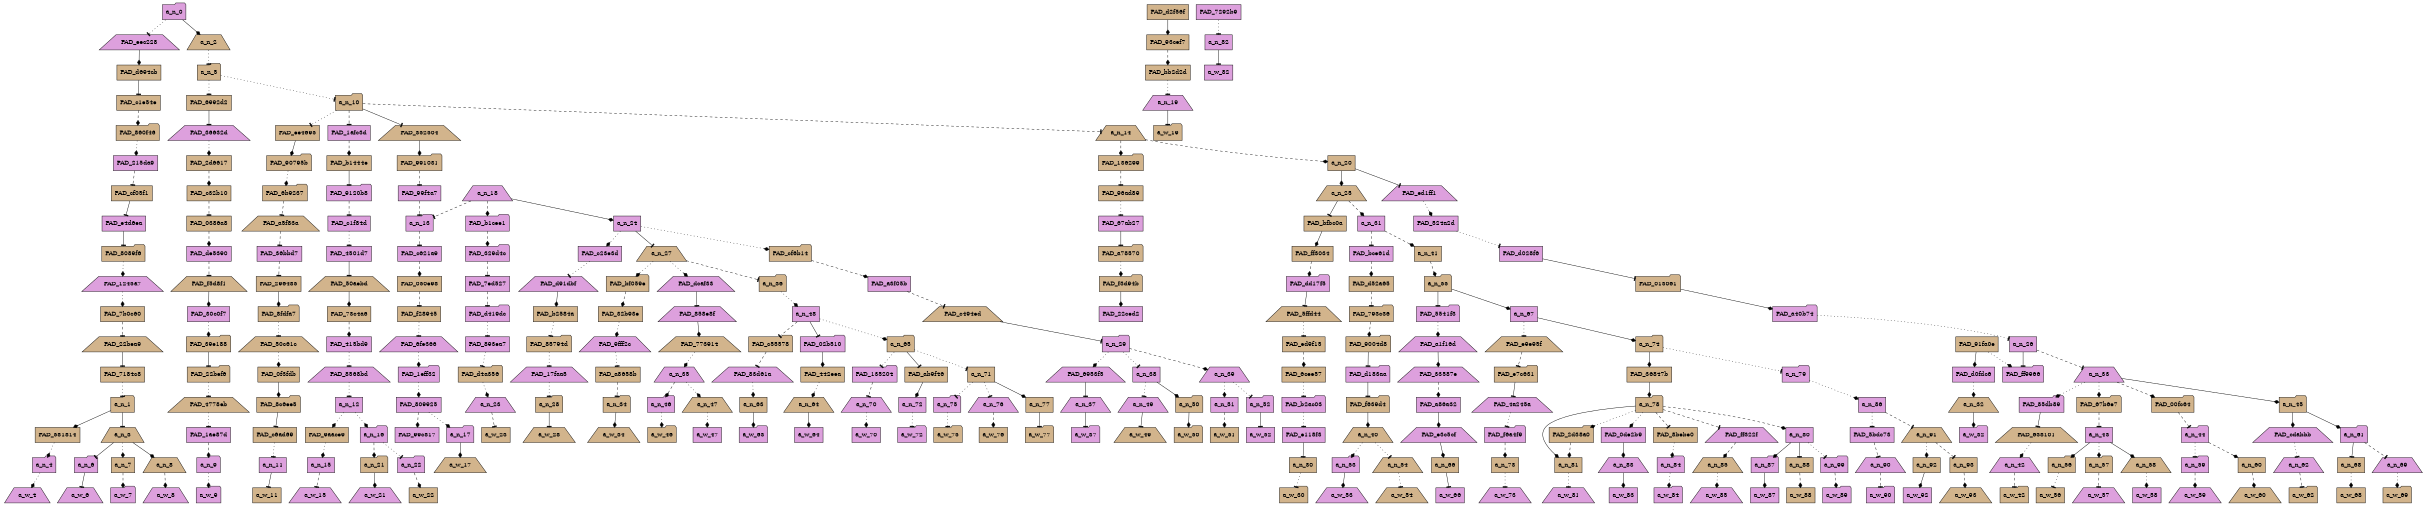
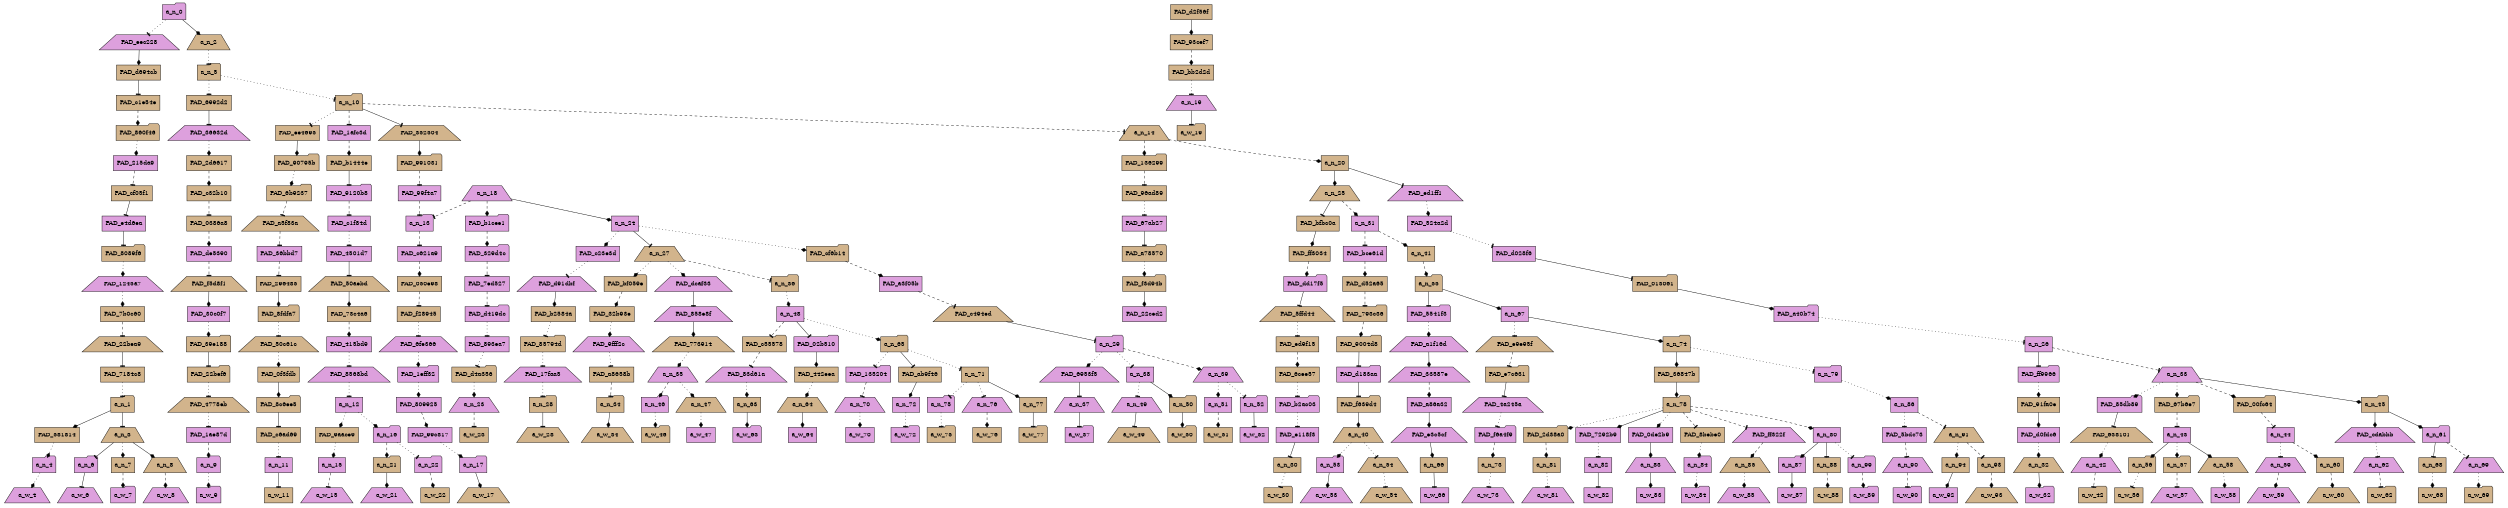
(1998, 358) -> (2039, 387)
(1574, 415) -> (1643, 418)
(437, 418) -> (449, 449)
(2195, 435) -> (2281, 435)
(1927, 465) -> (1956, 465)
(2195, 465) -> (2281, 465)
